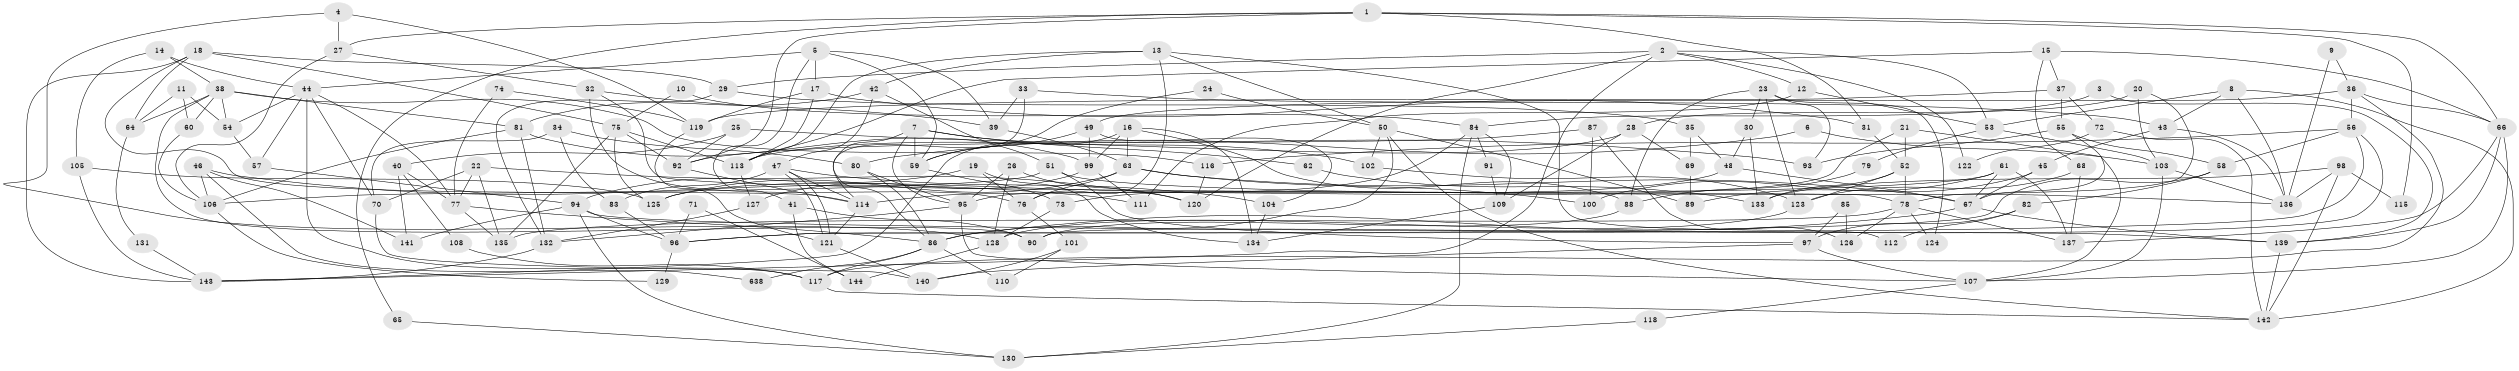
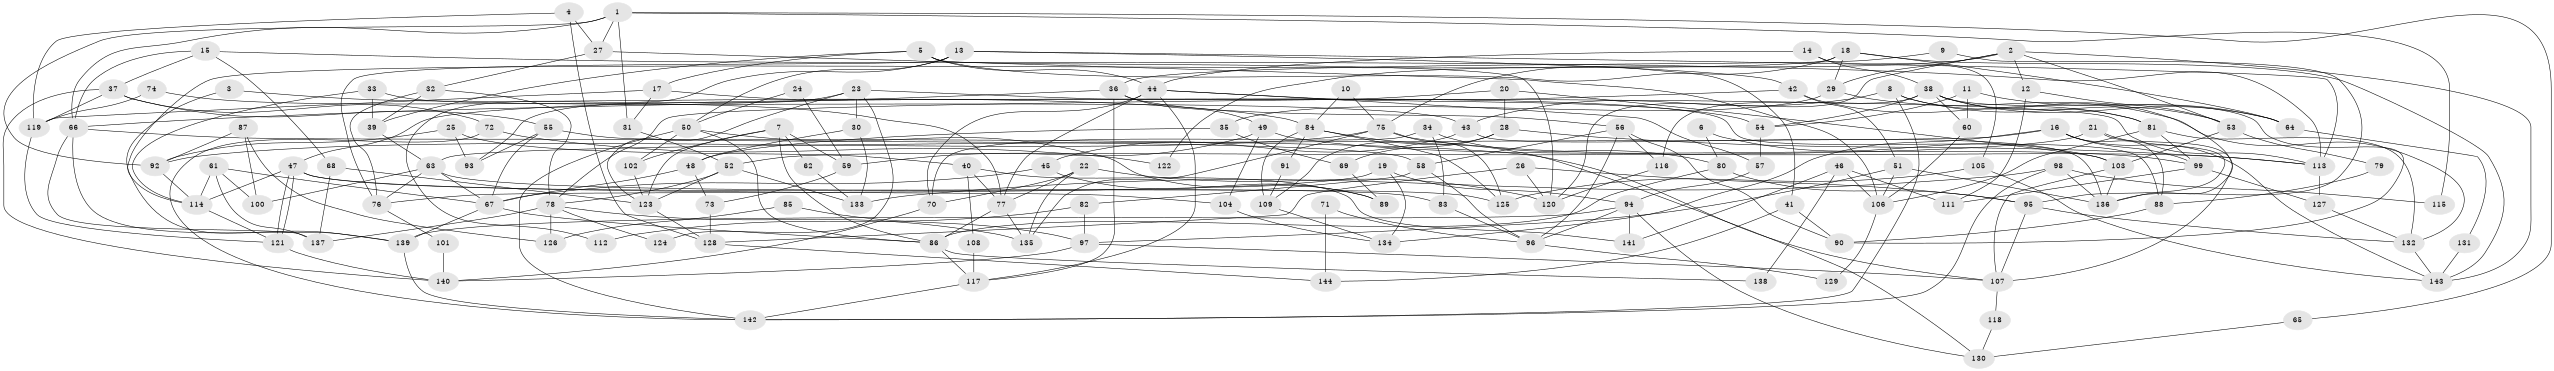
(908, 86) -> (1290, 66)
(894, 172) -> (672, 156)
none -> (121, 248)
(757, 282) -> (1761, 282)
(1003, 282) -> none
